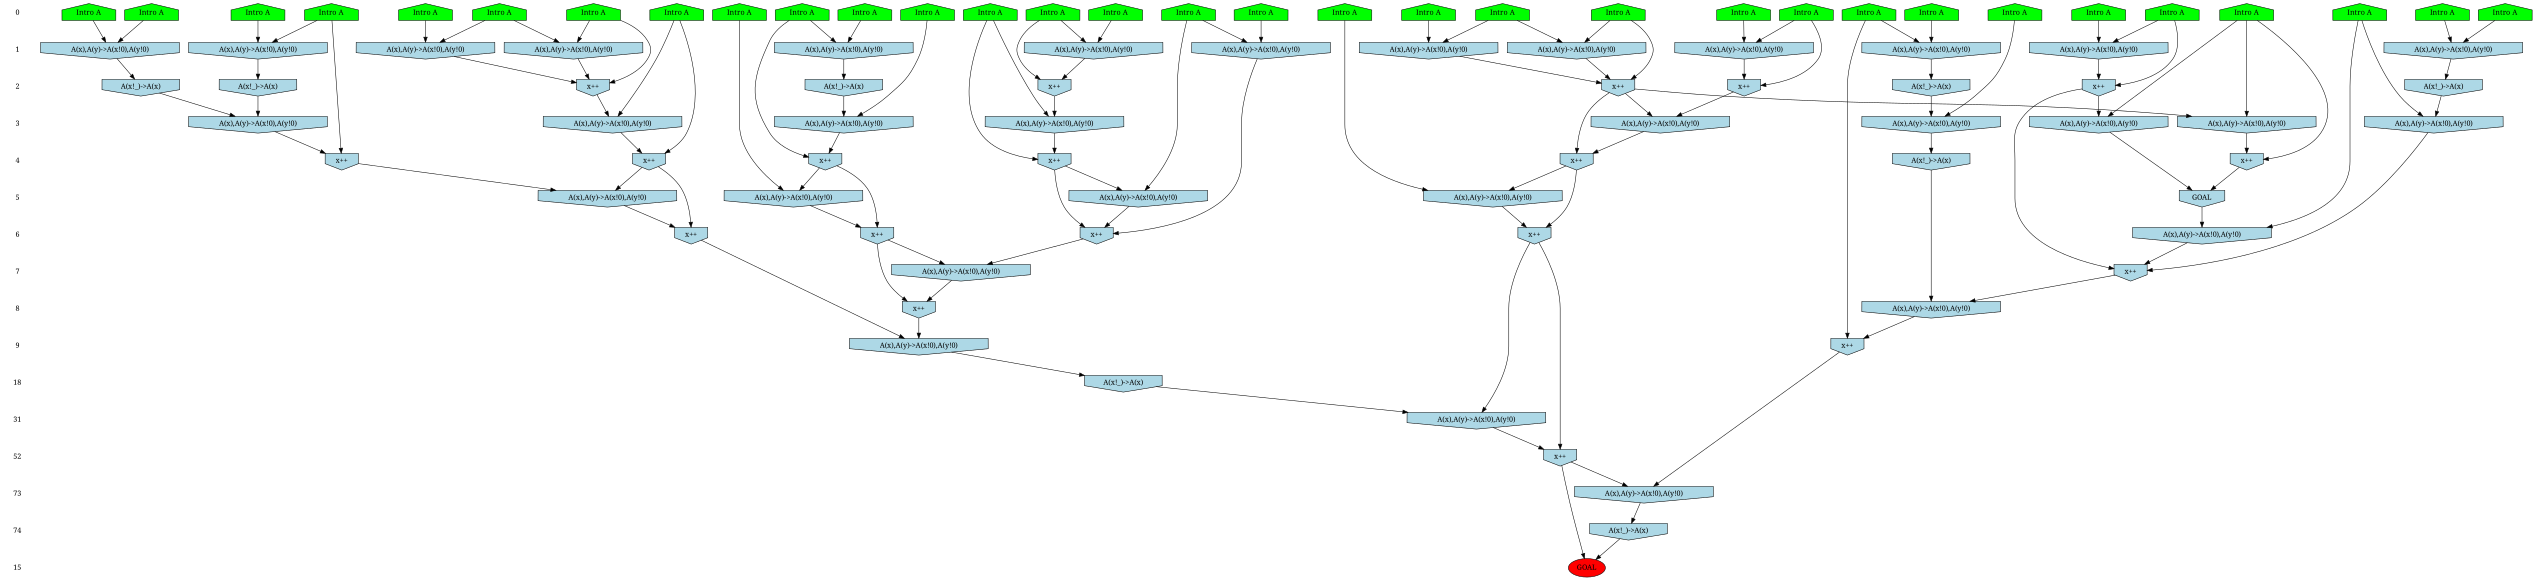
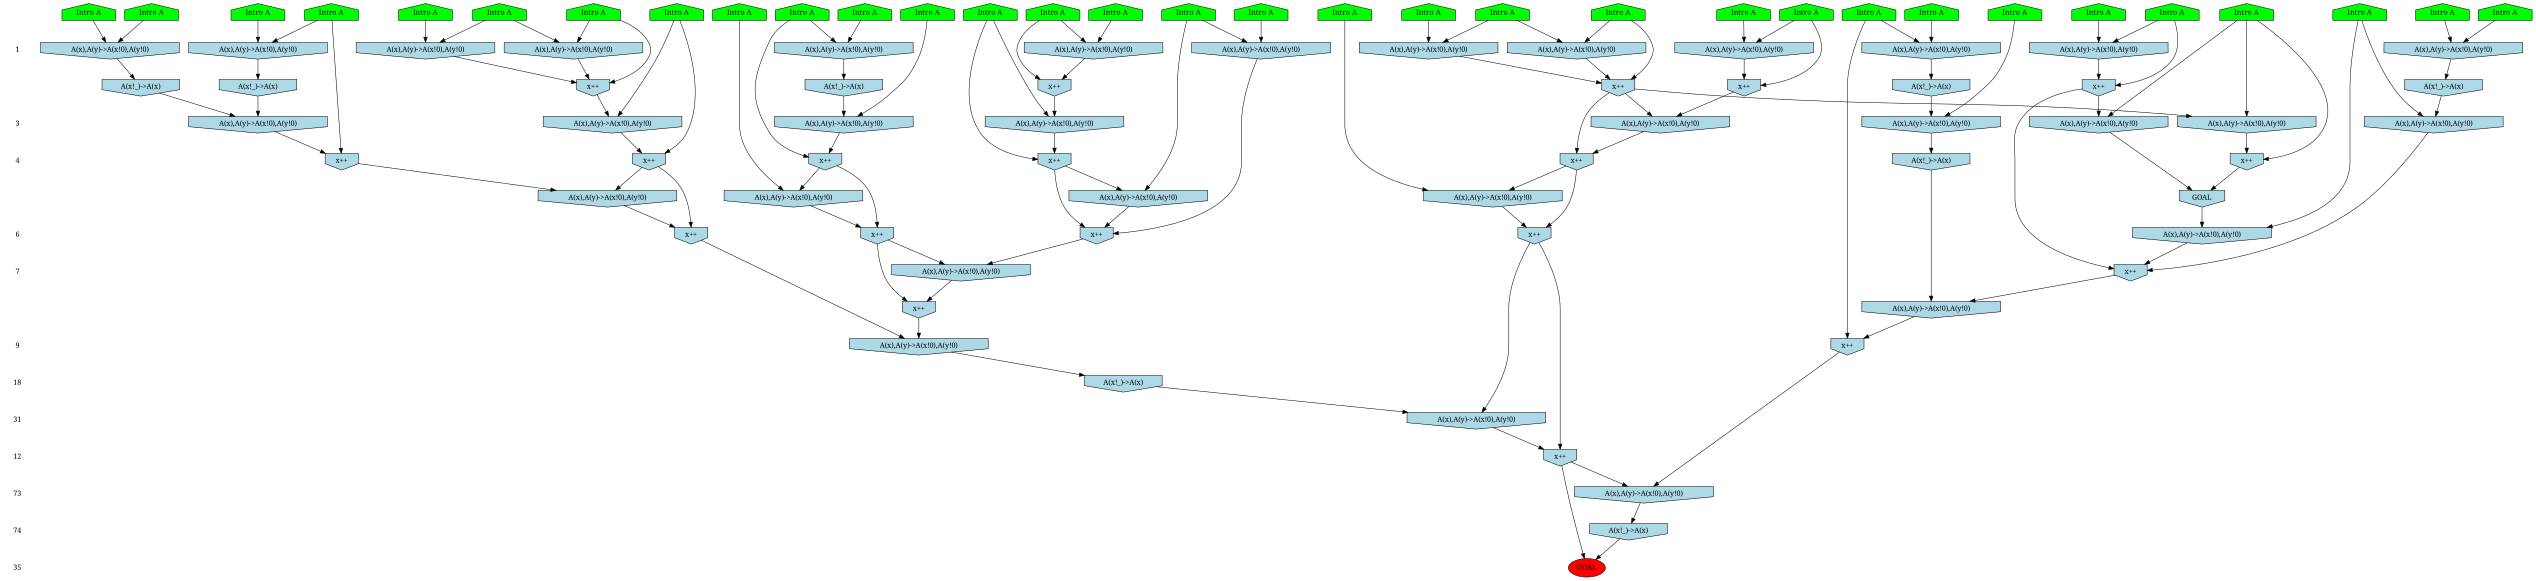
(17, 13) -> none
(17, 87) -> none
(17, 198) -> none
(17, 309) -> none
(17, 457) -> (17, 457)
(17, 568) -> (17, 568)
